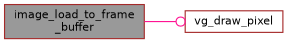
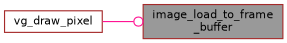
(160, 22) -> (118, 22)
